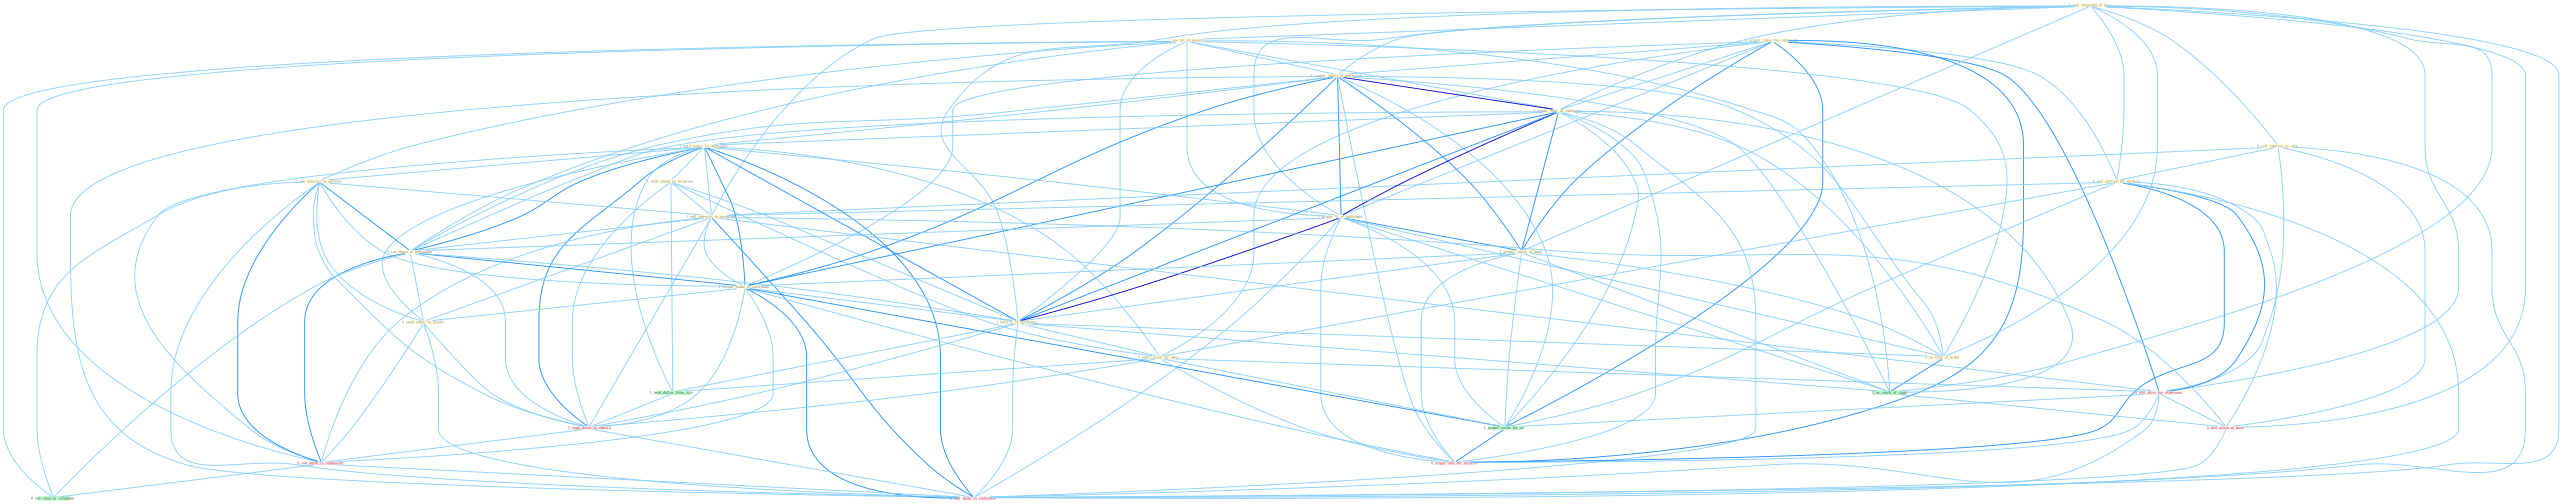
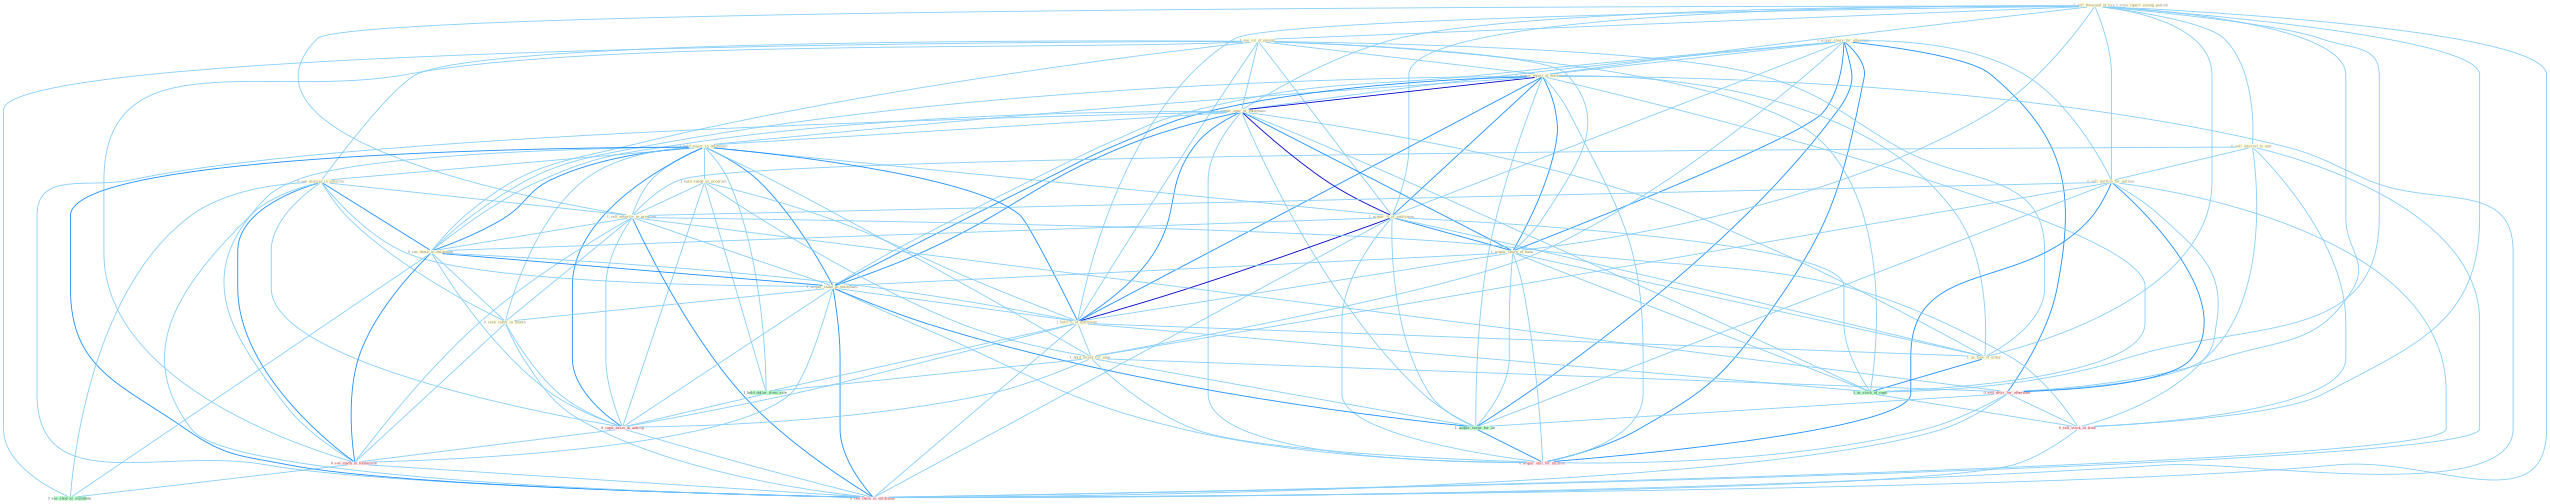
none -> (2142, 5)
none -> (1582, 99)
